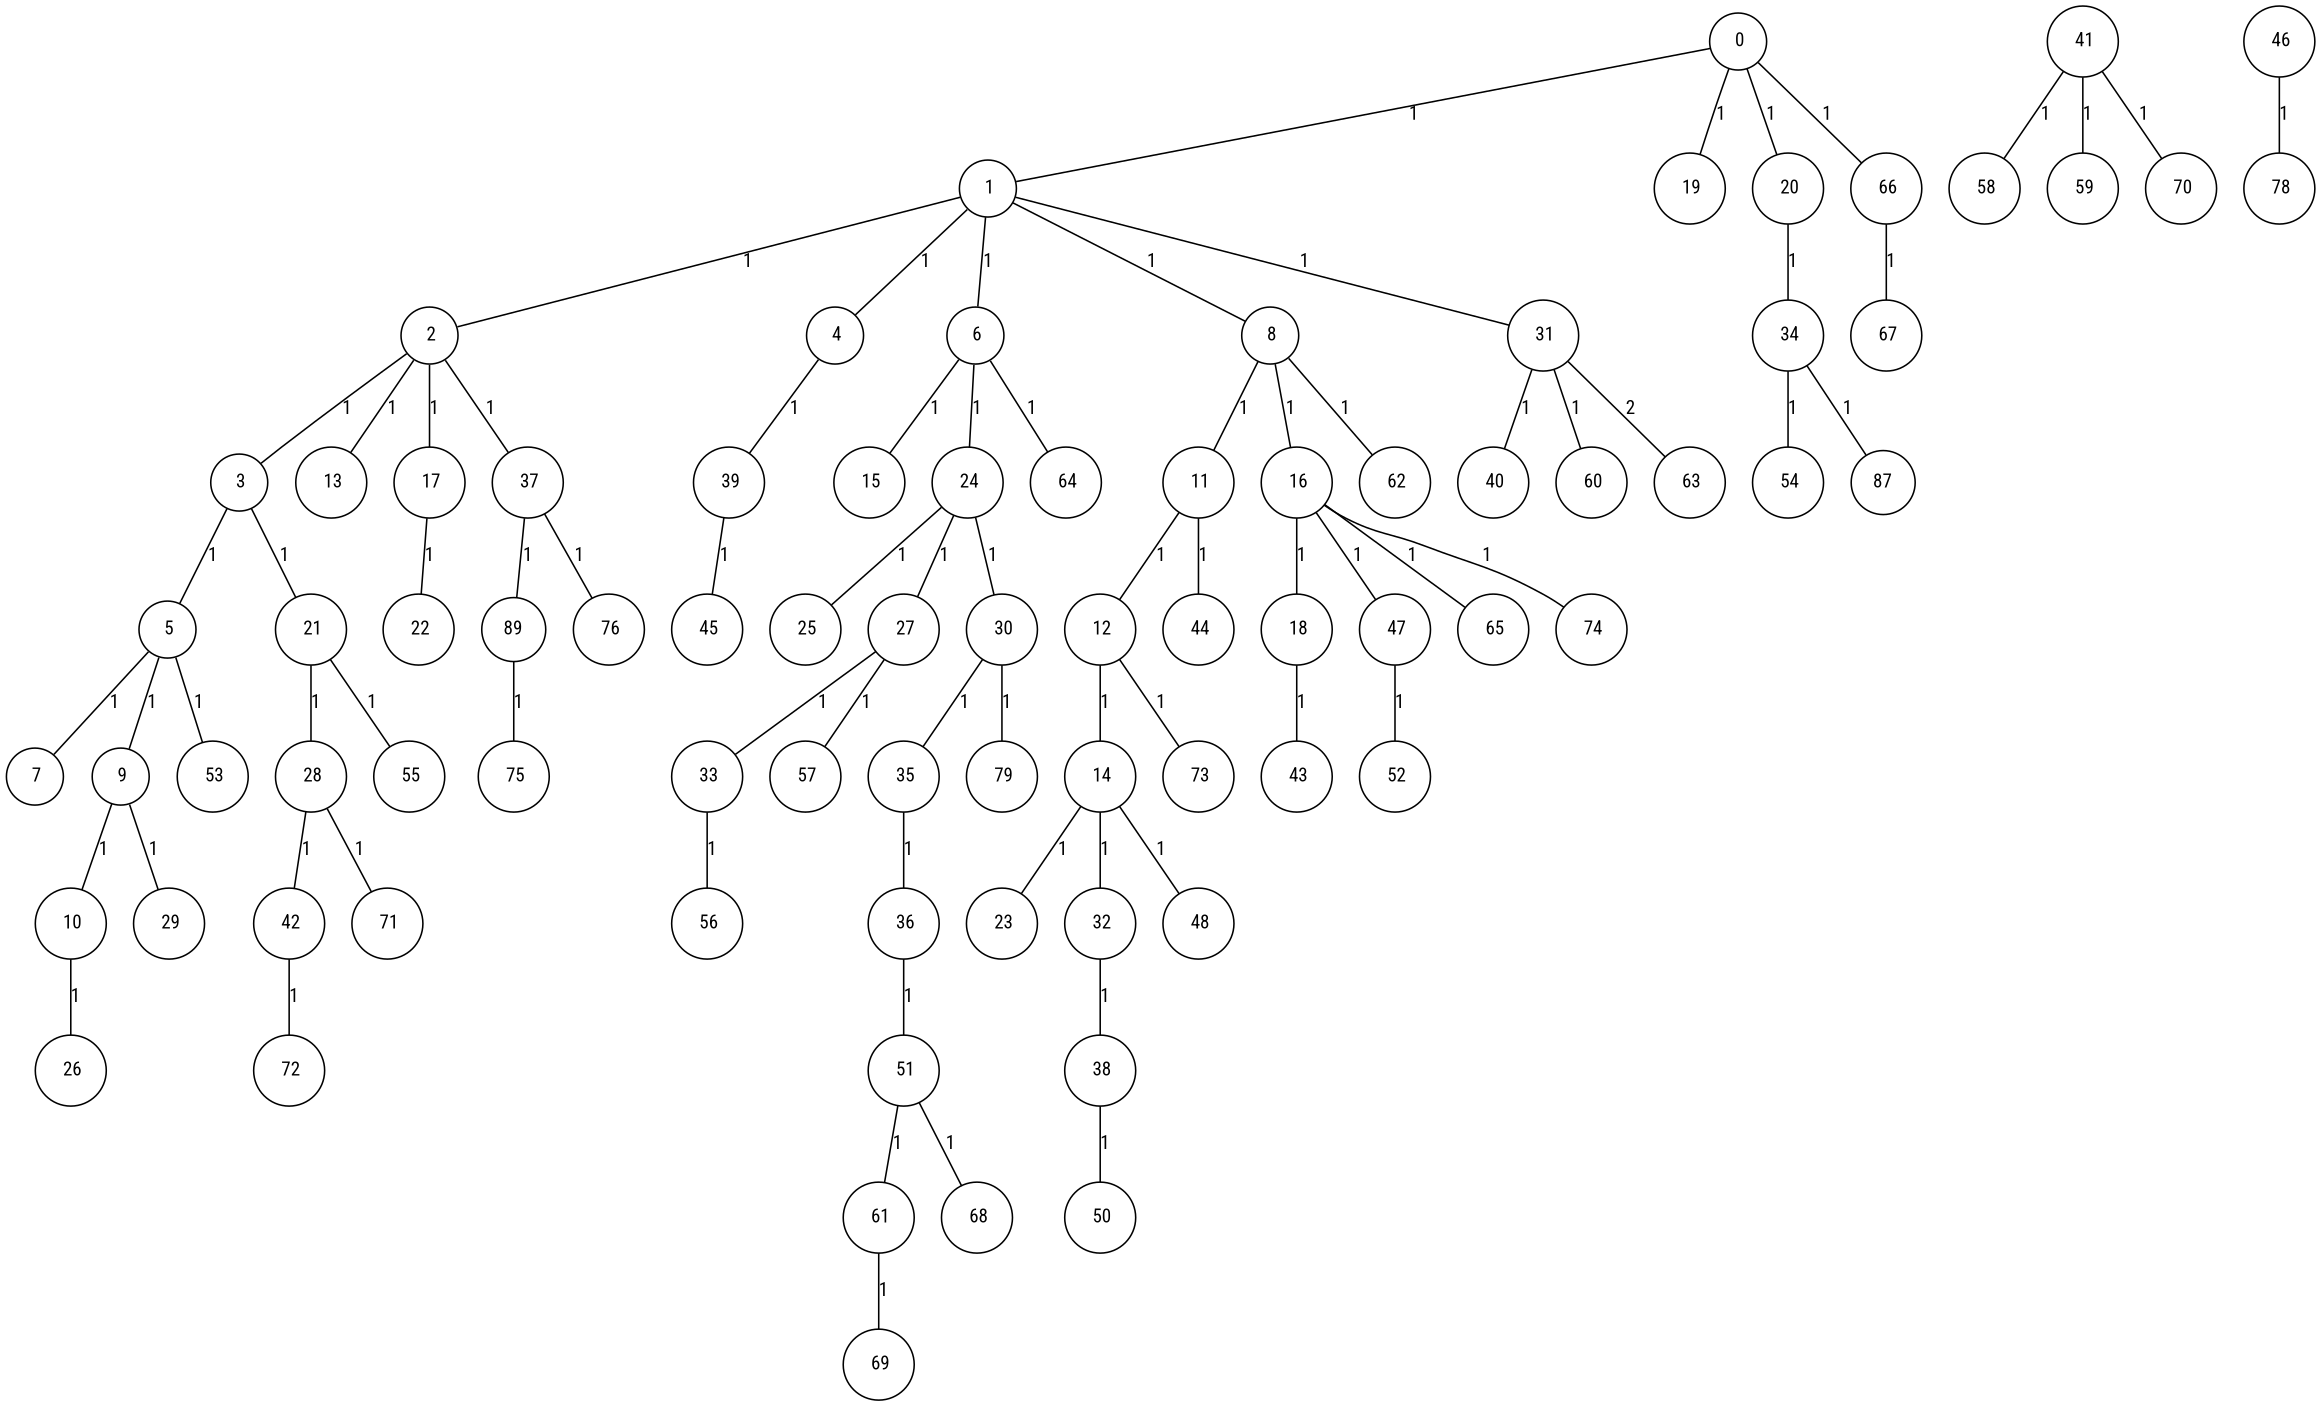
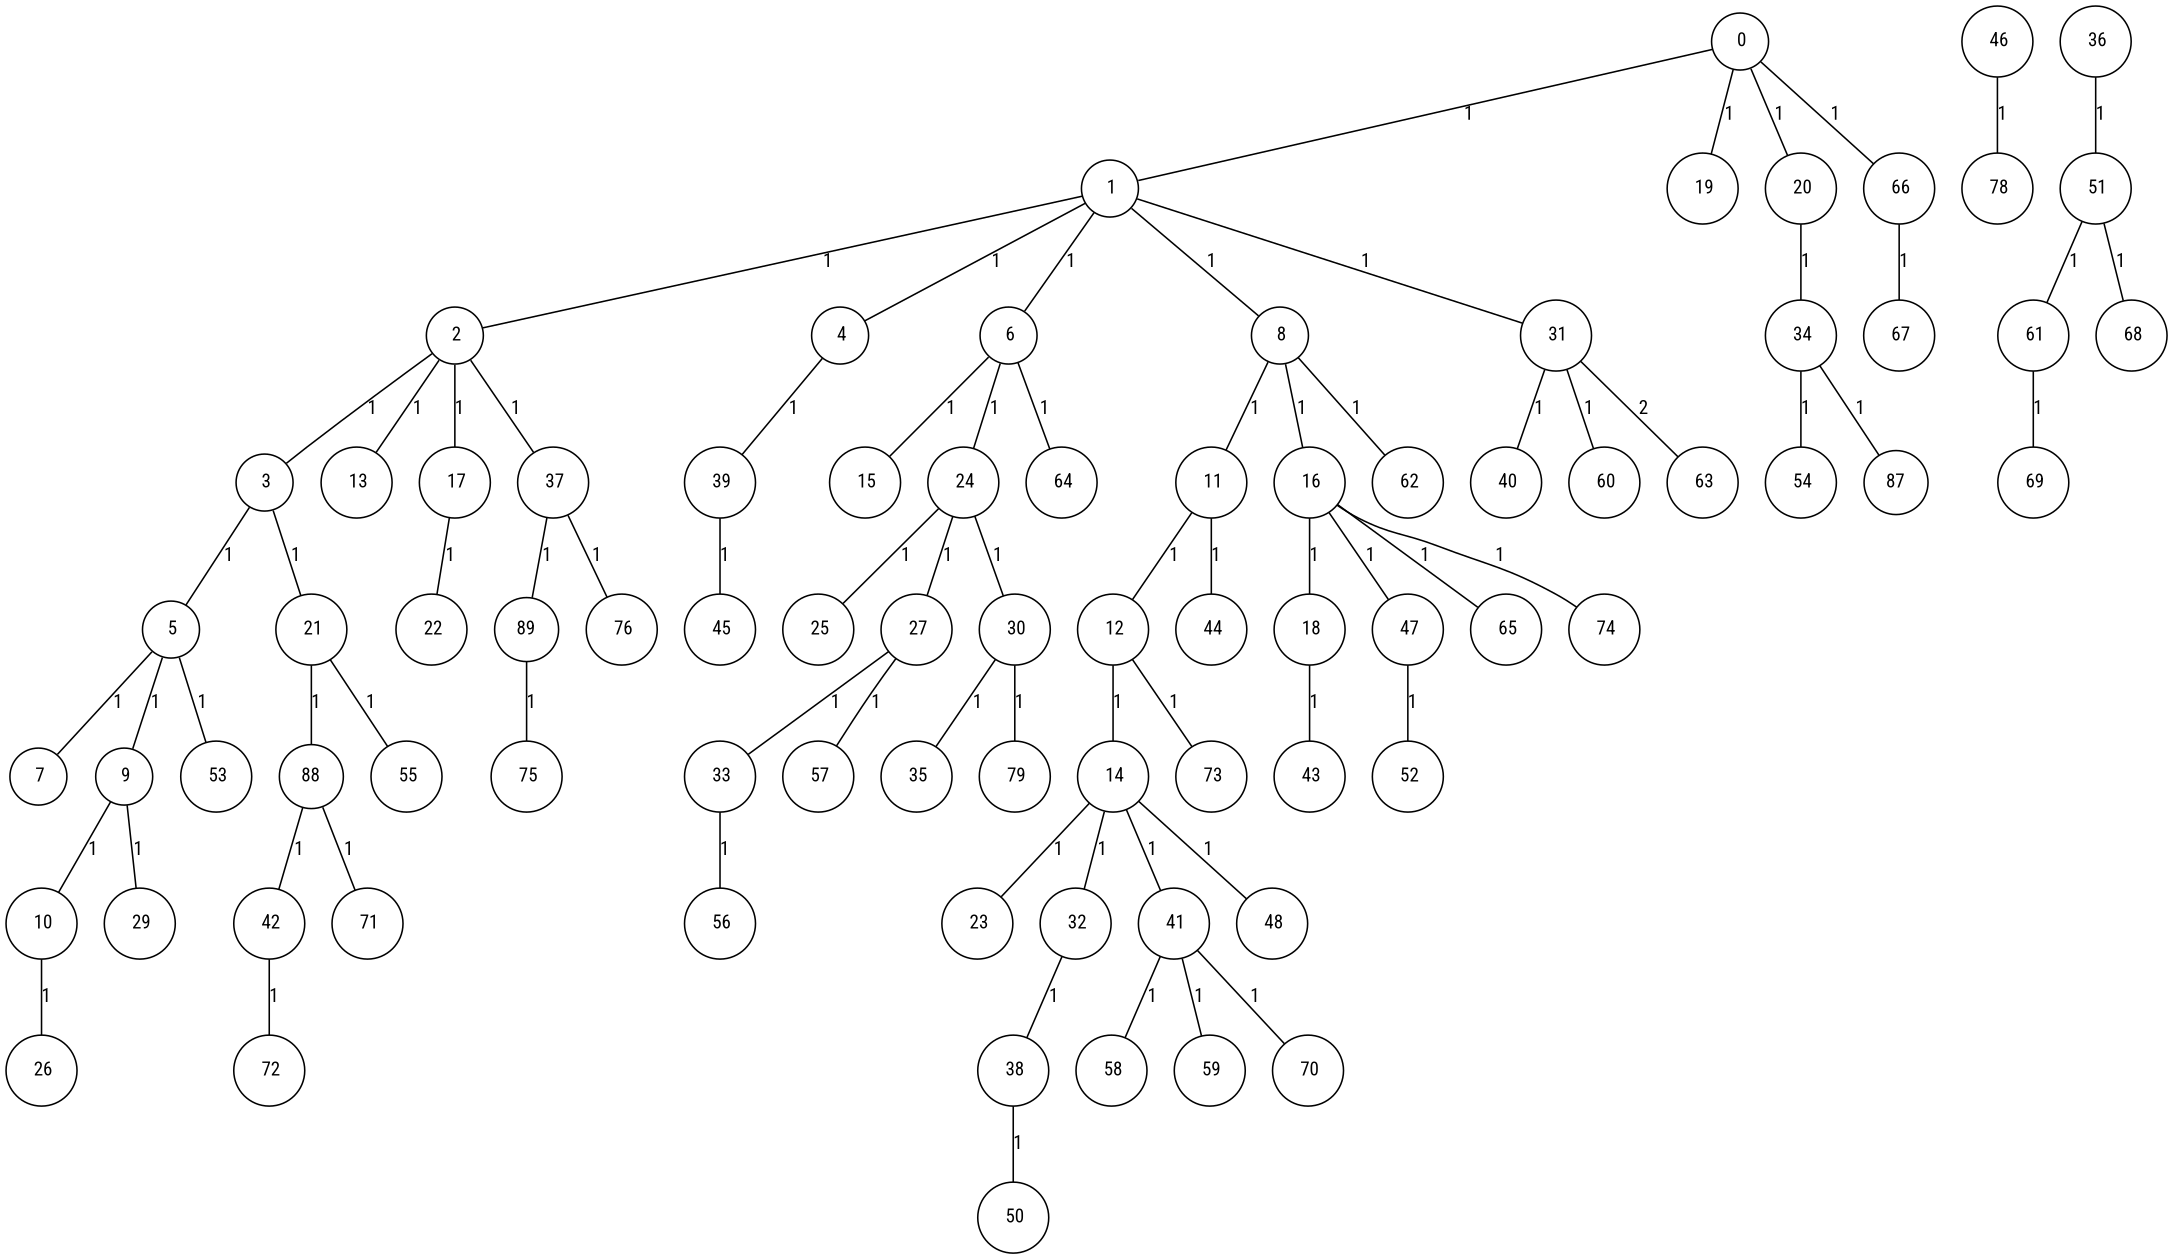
(311, 777) -> (311, 777)
(904, 850) -> none
none -> (1143, 850)
